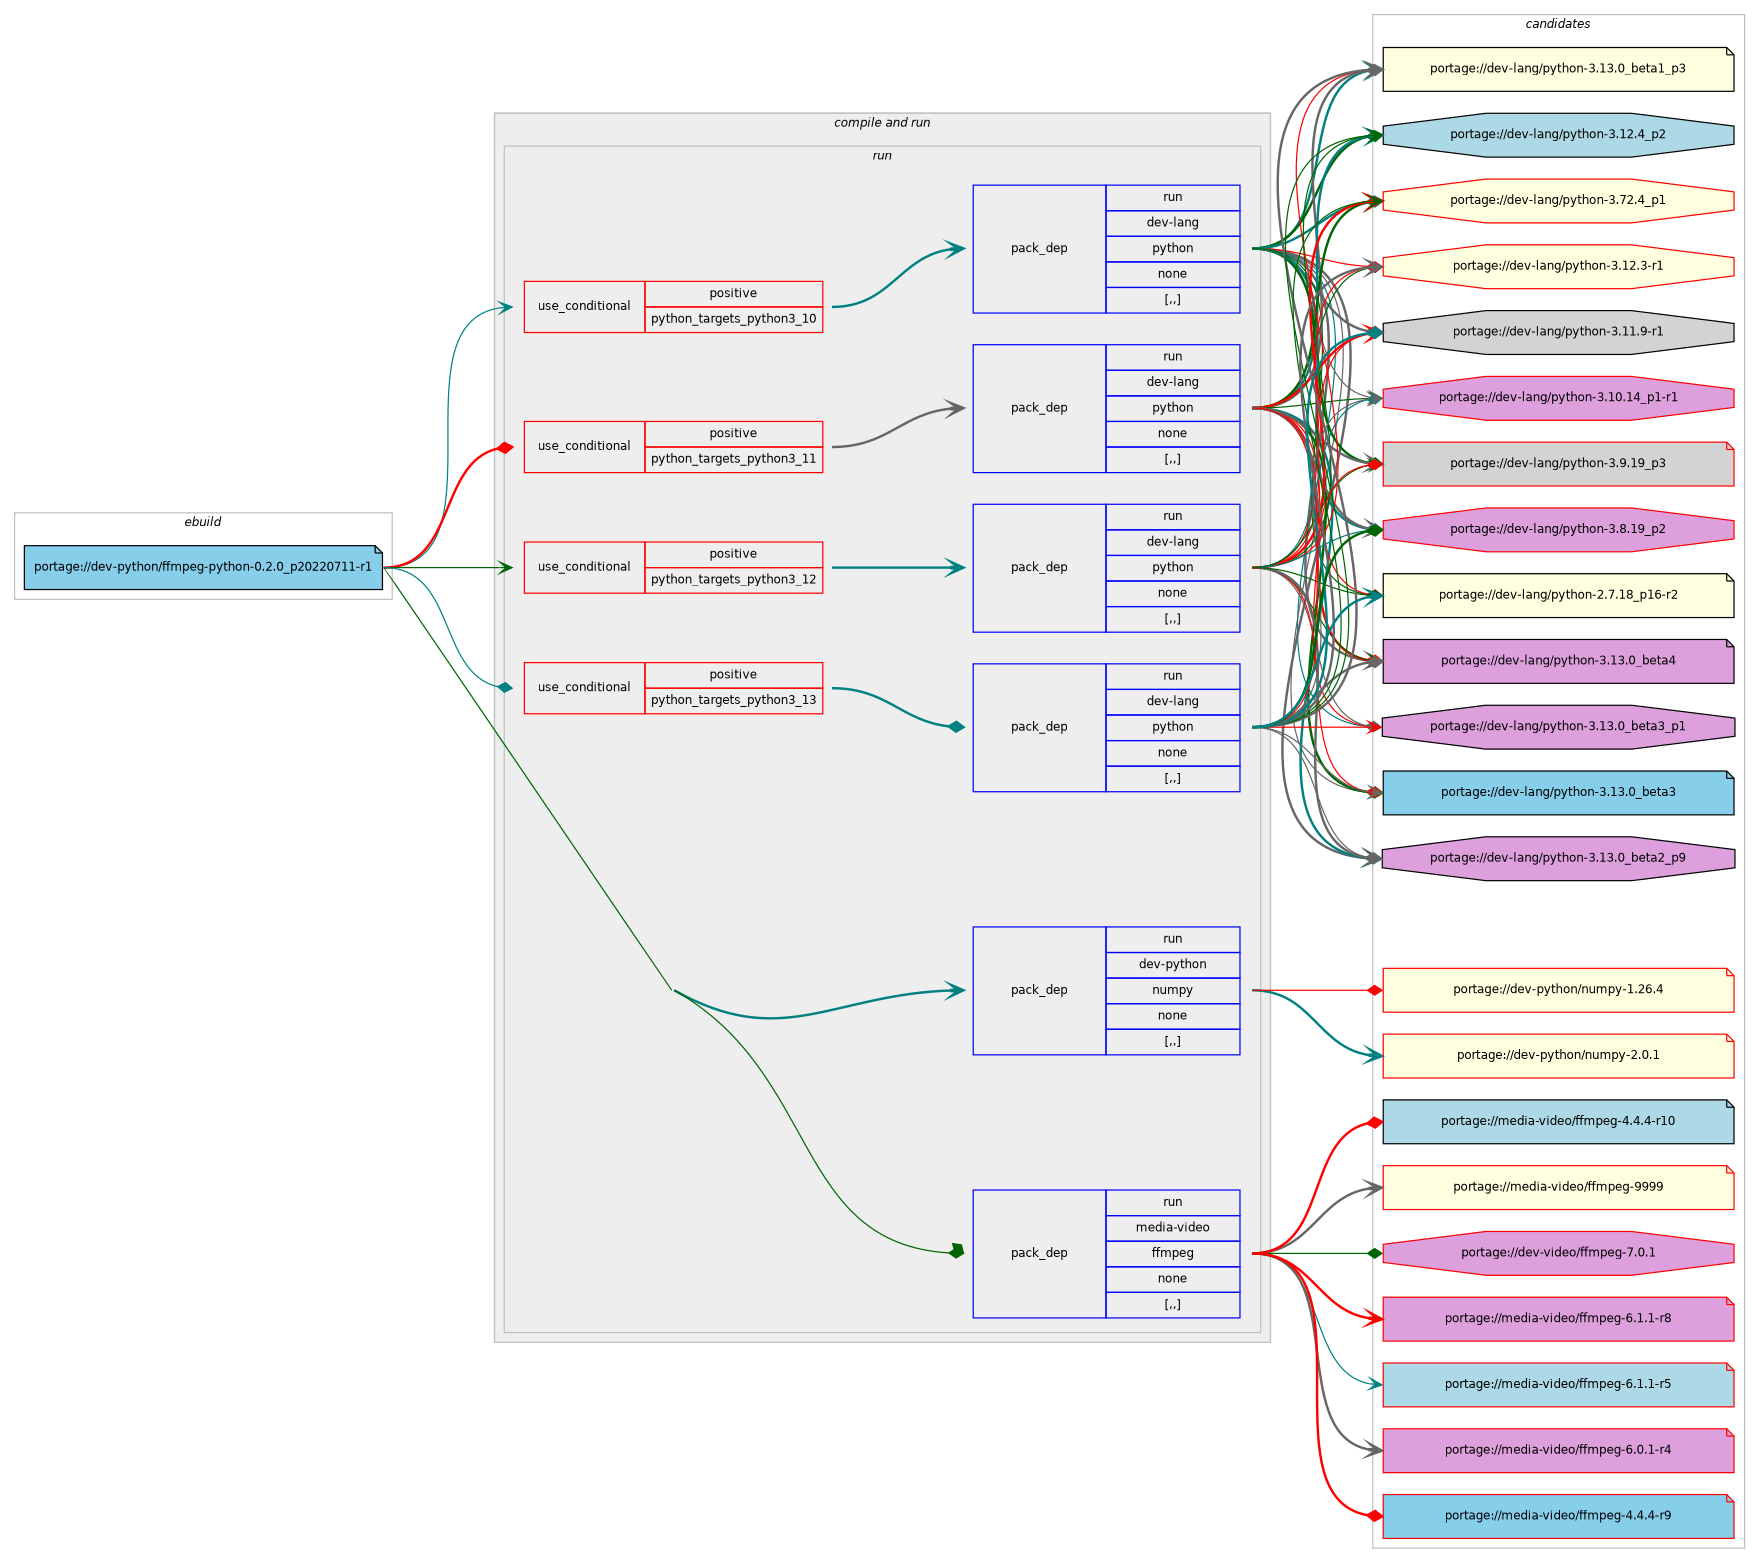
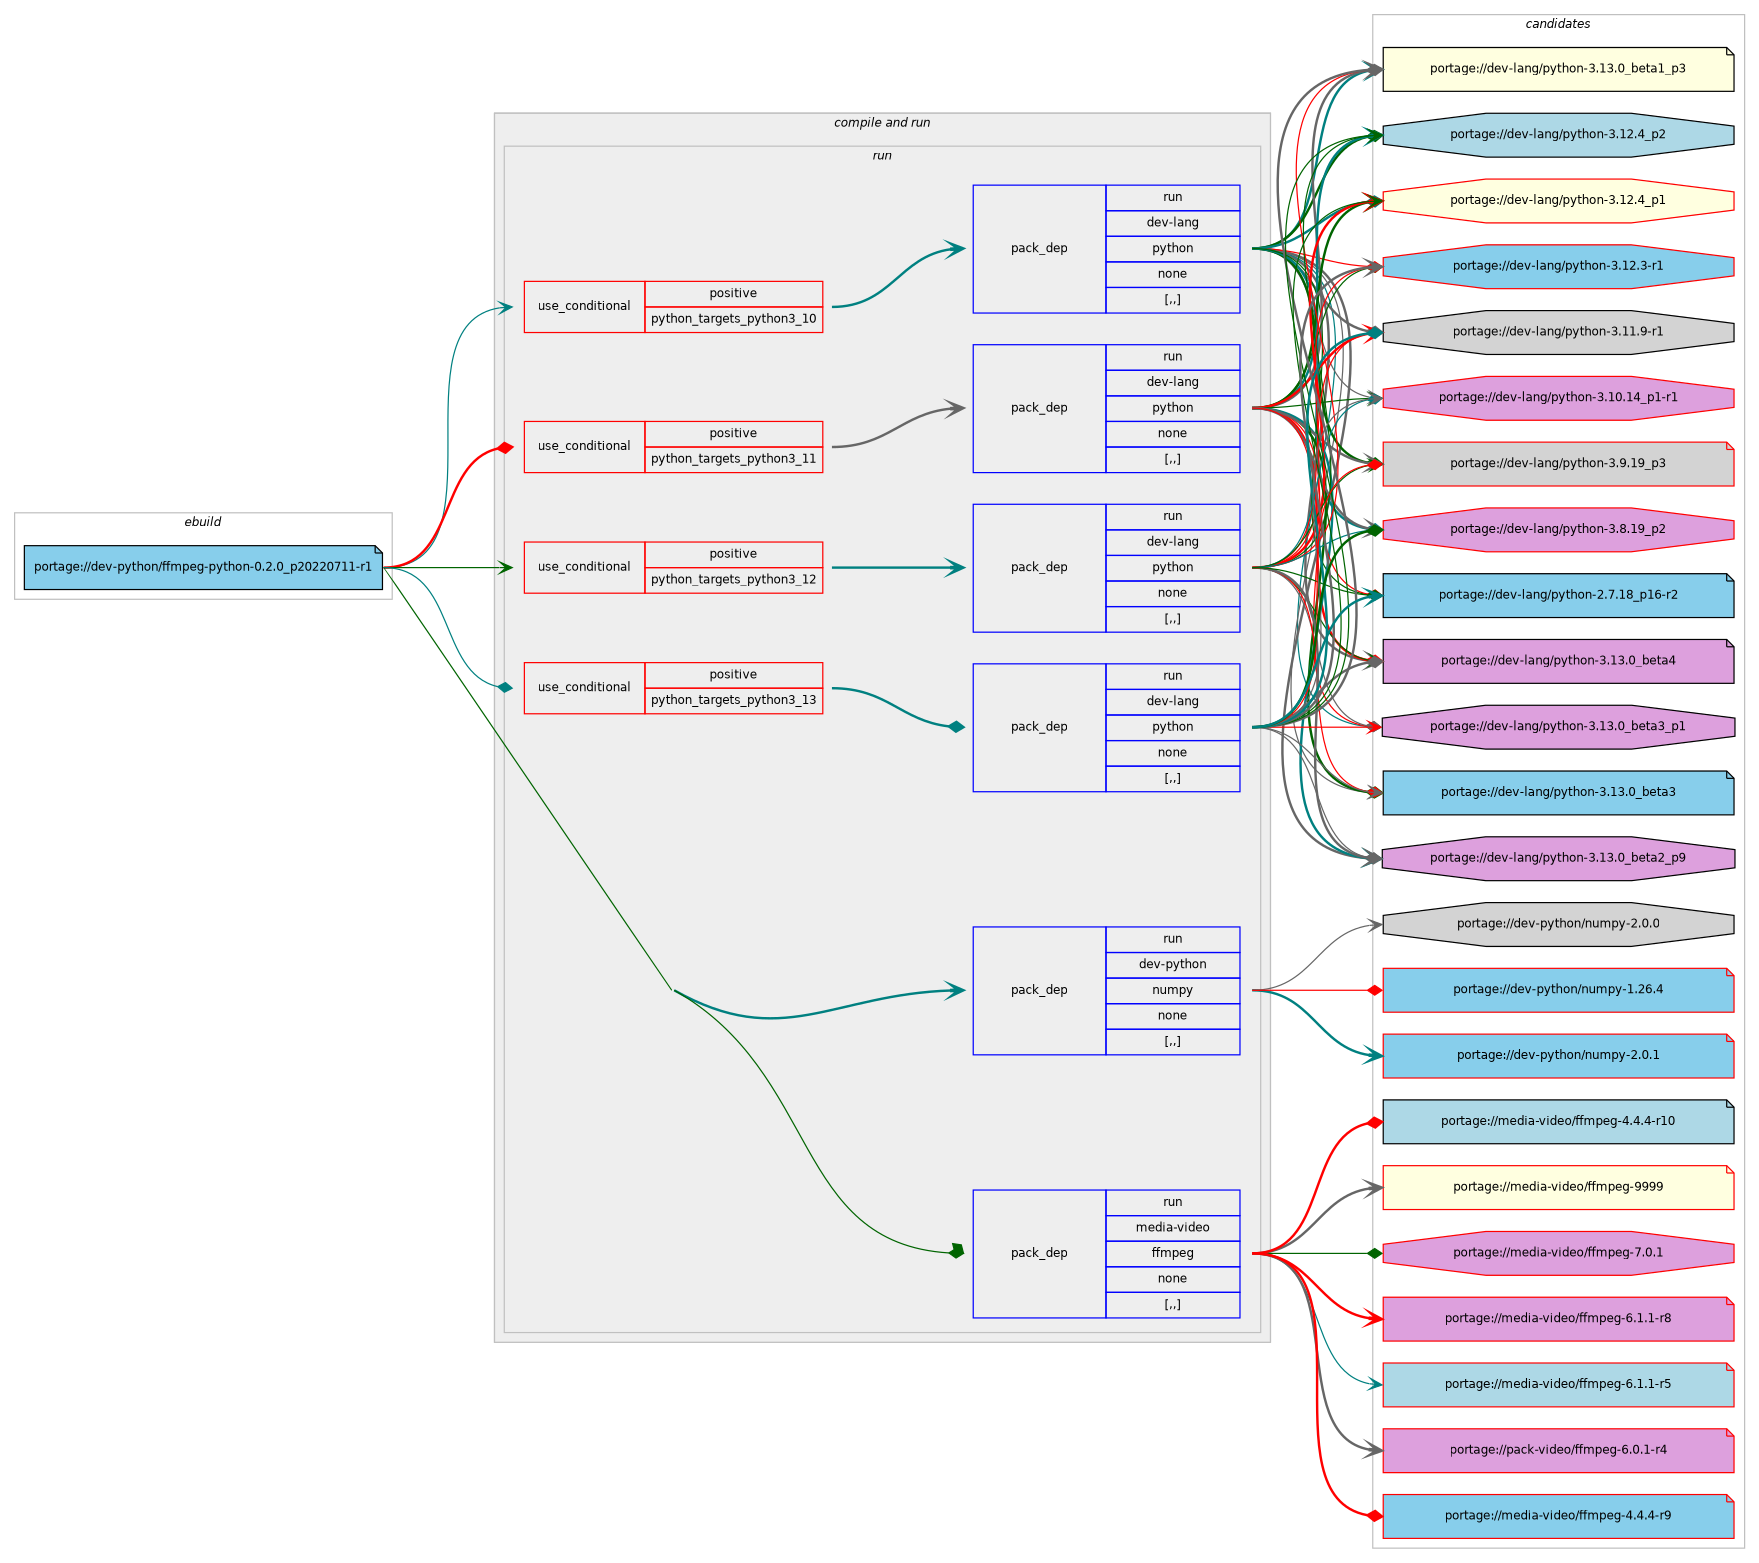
(1559, 201) -> (1559, 201)
(1559, 267) -> (1559, 267)
(1559, 596) -> (1559, 596)
none -> (1559, 925)
(1559, 990) -> (1559, 990)
(1559, 1056) -> (1559, 1056)
(1559, 1253) -> (1559, 1253)
(1559, 1451) -> (1559, 1451)
